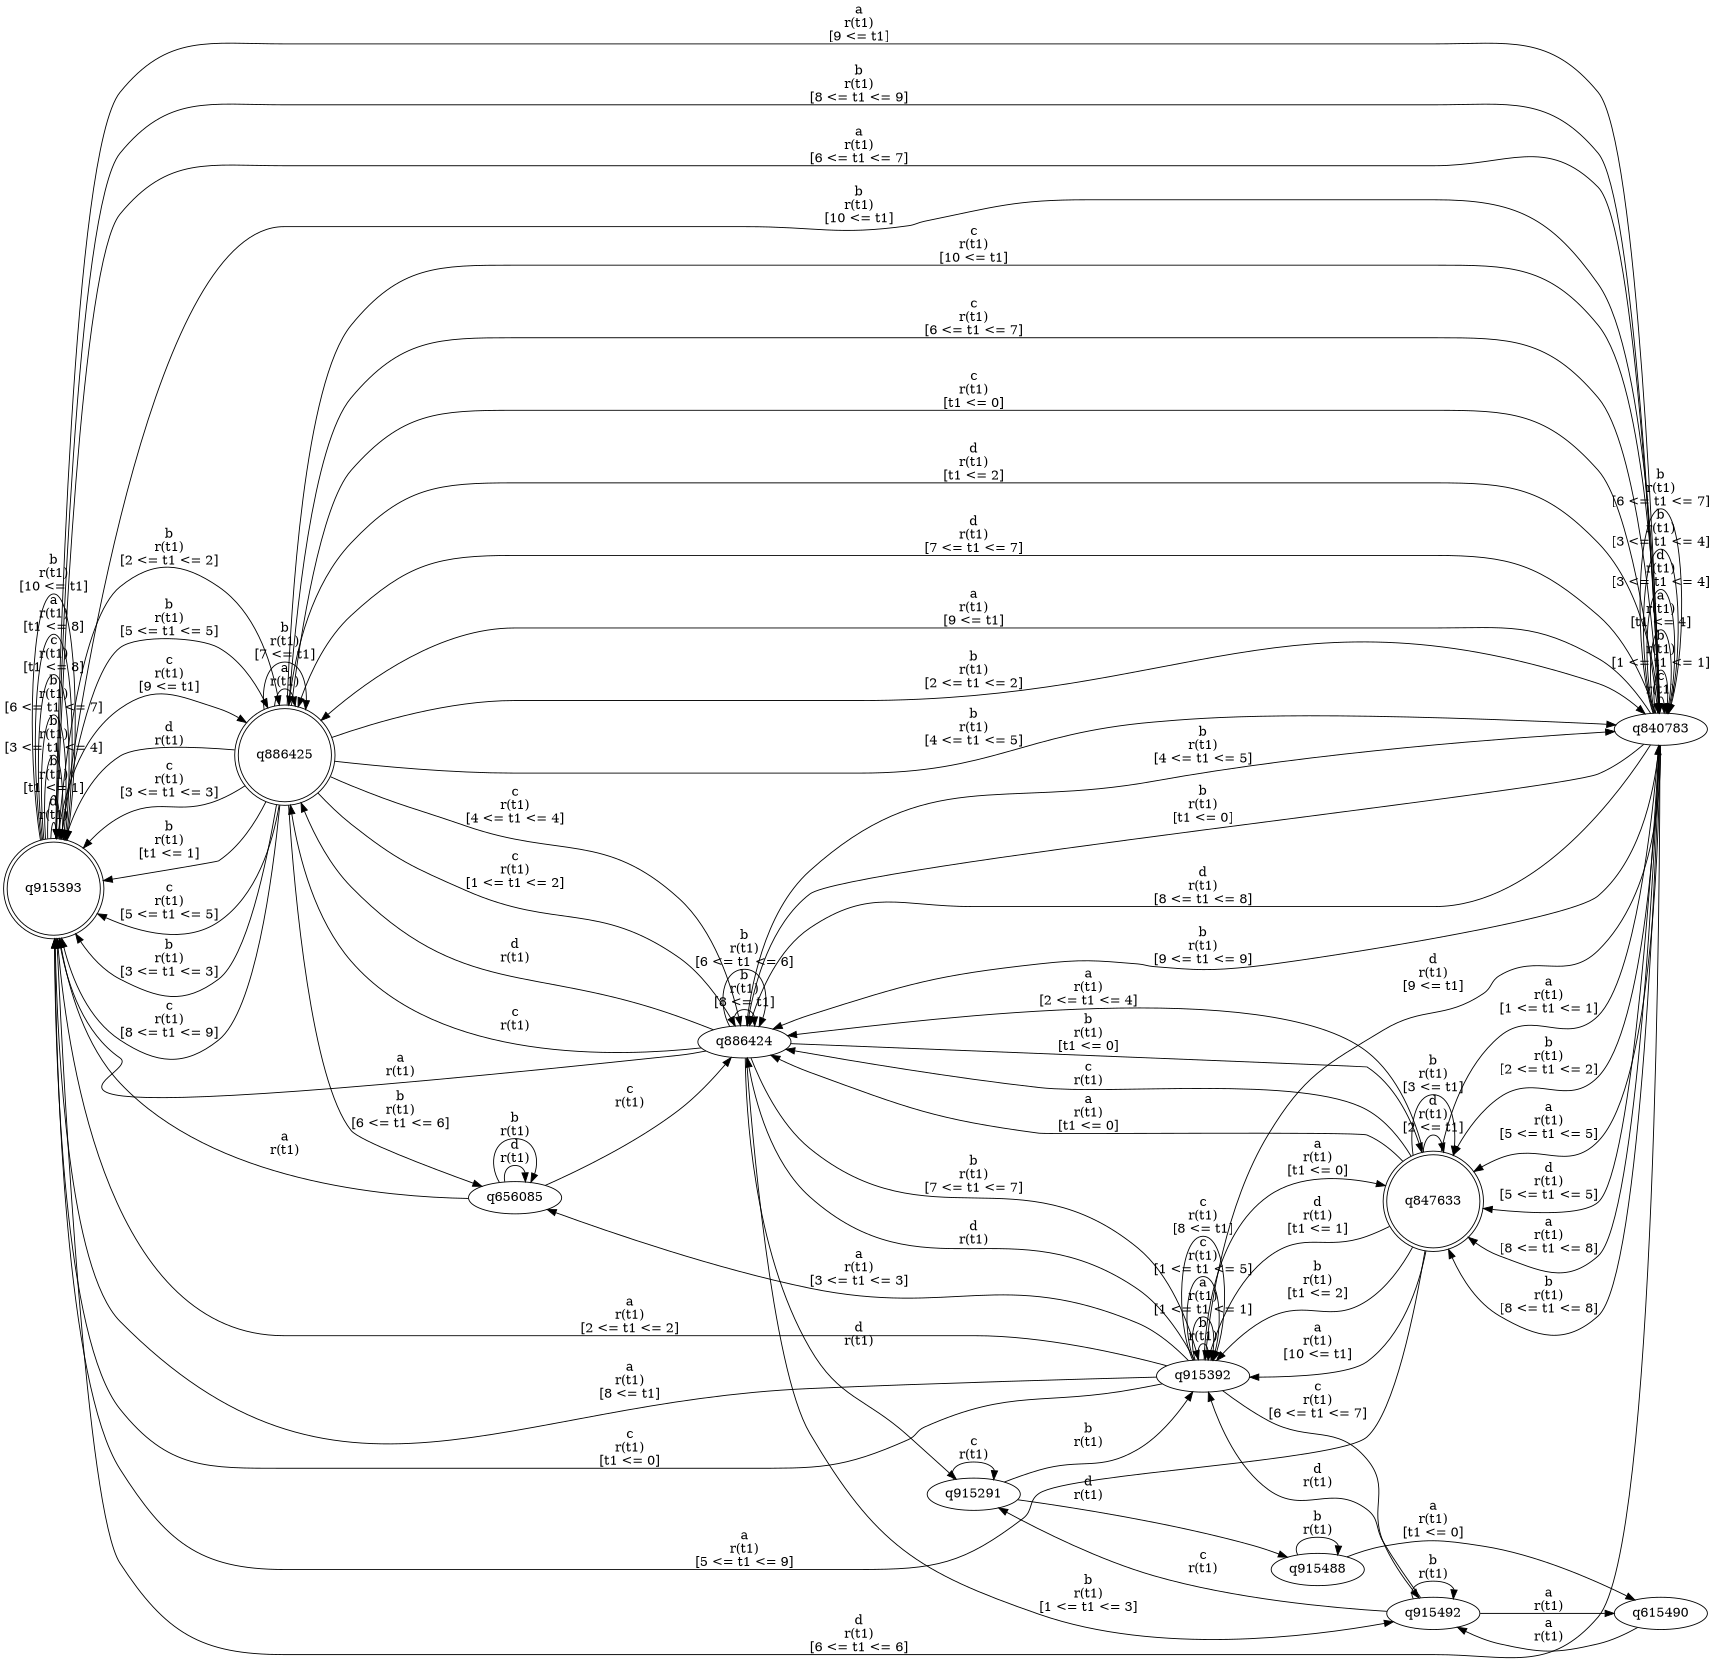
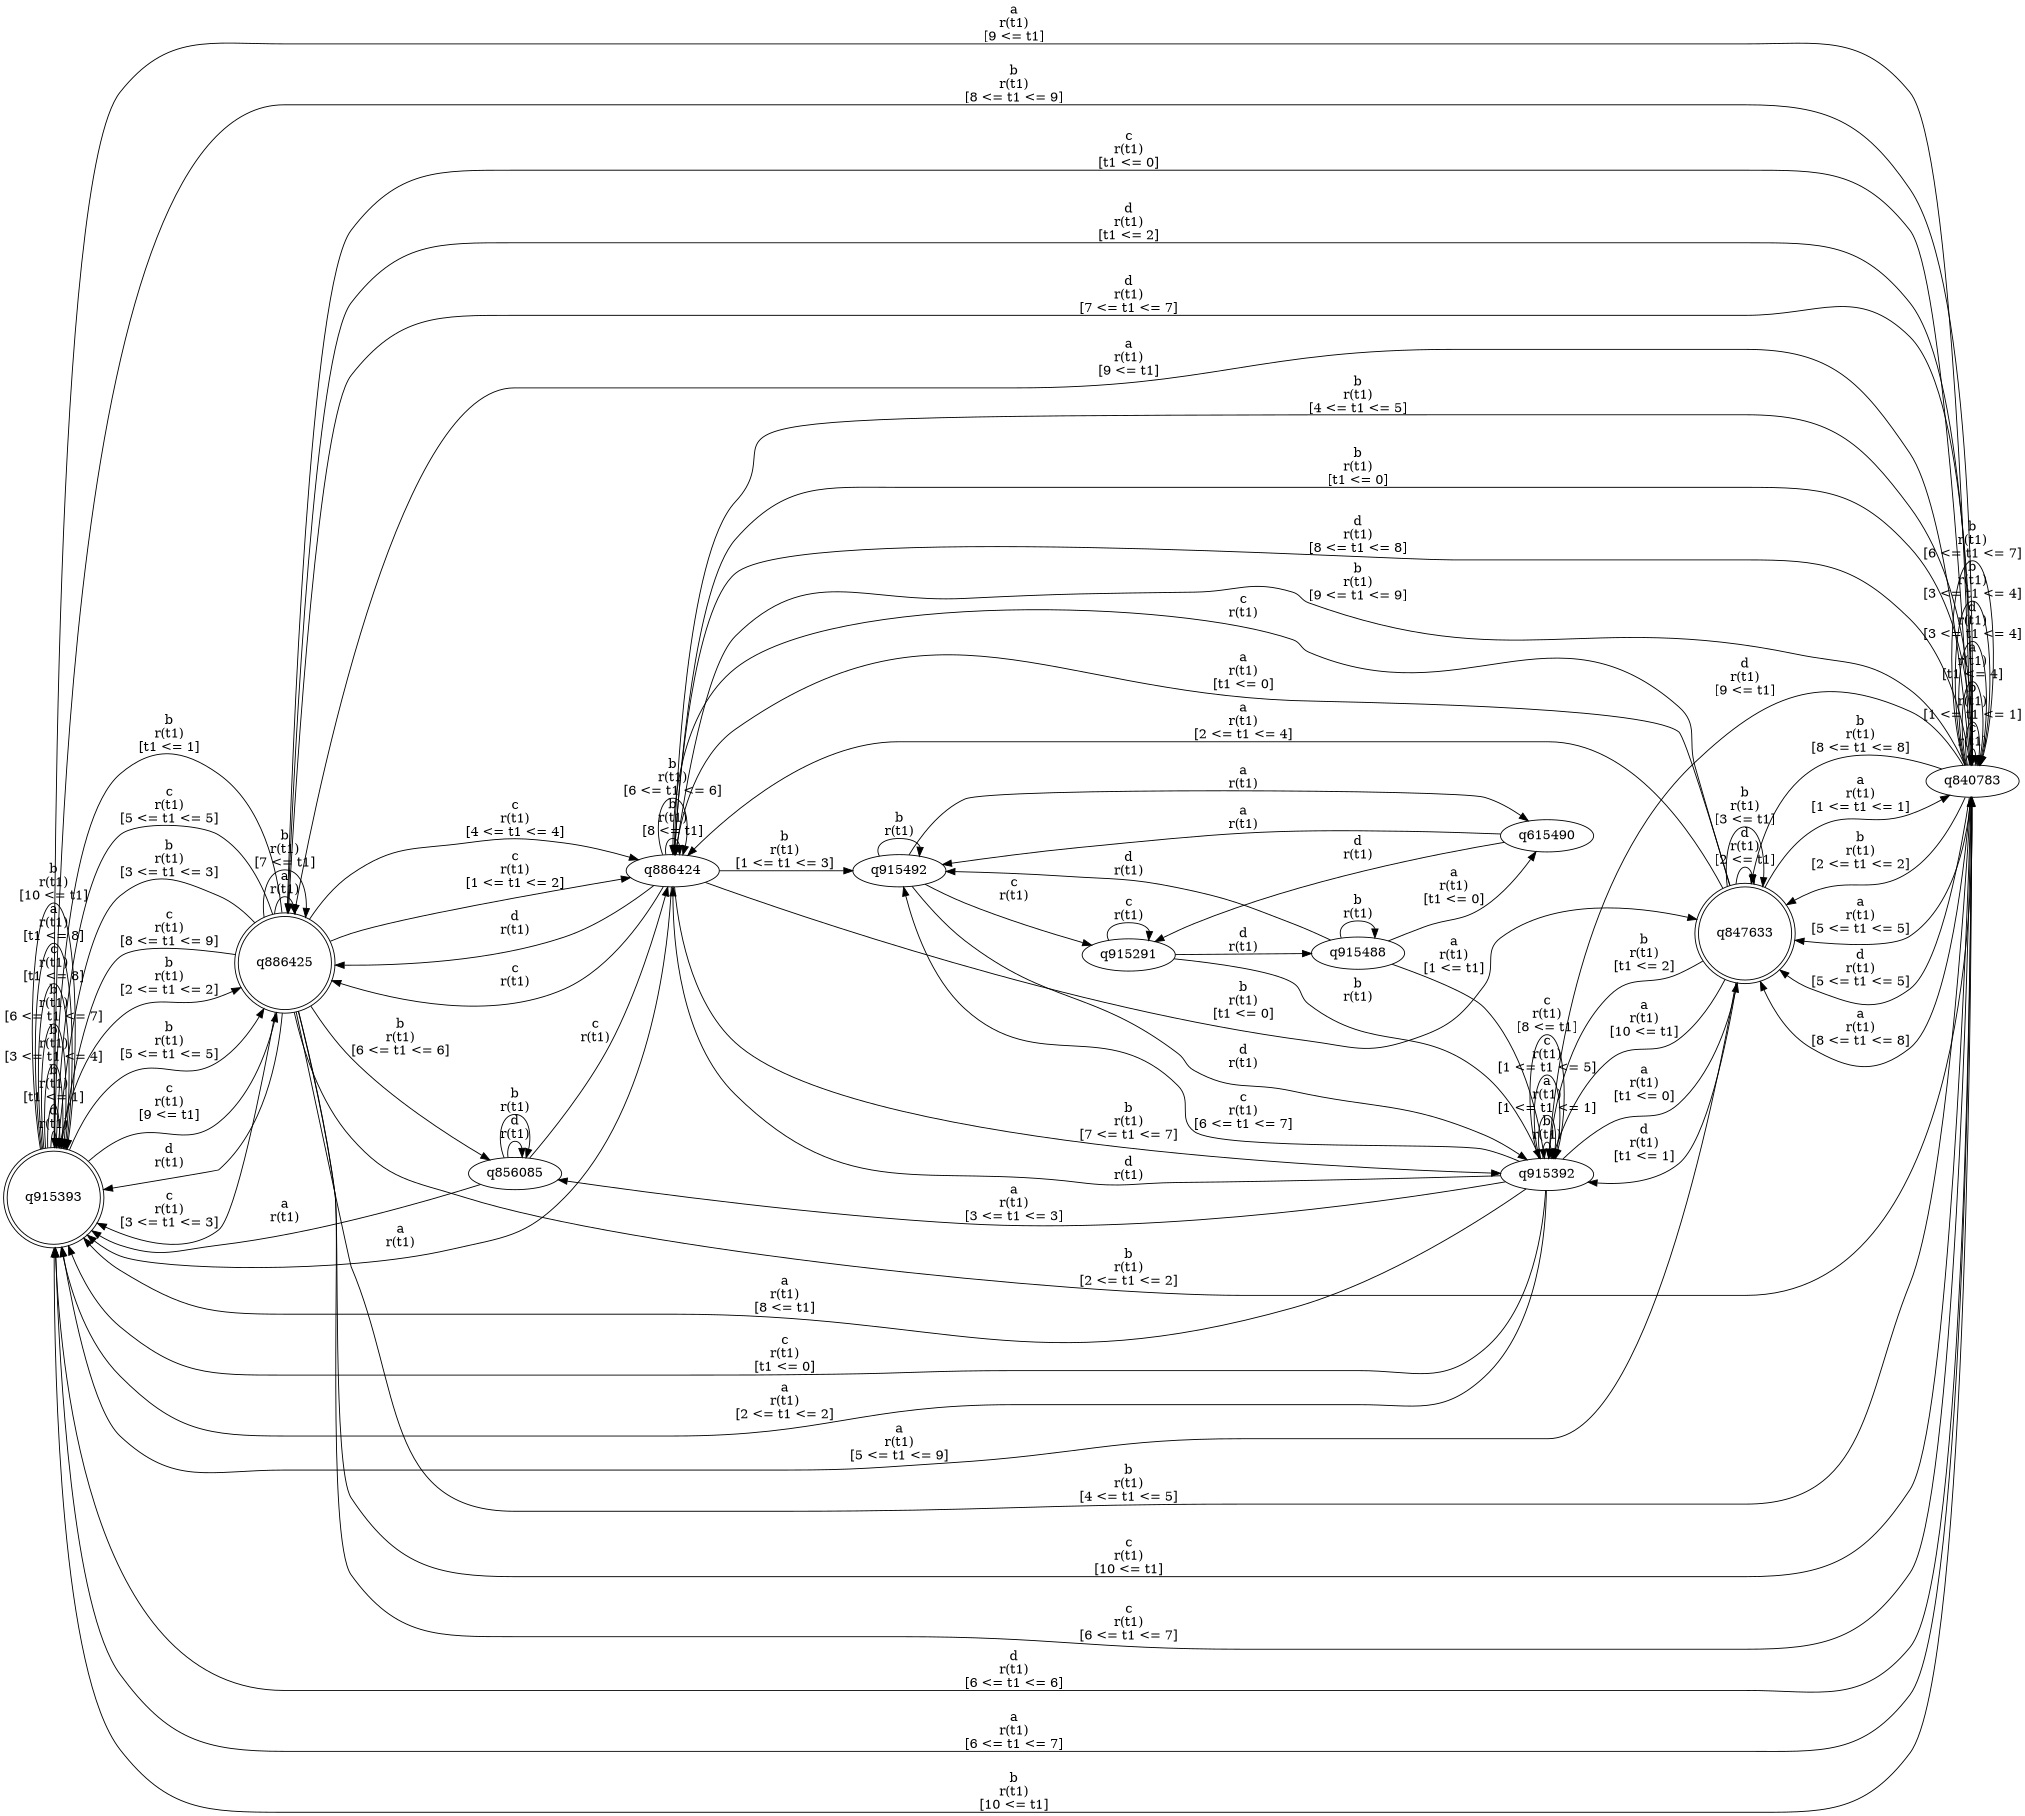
none -> (1147, 882)
none -> (1501, 1029)
(515, 1198) -> (515, 1174)
(786, 1298) -> (1331, 879)
